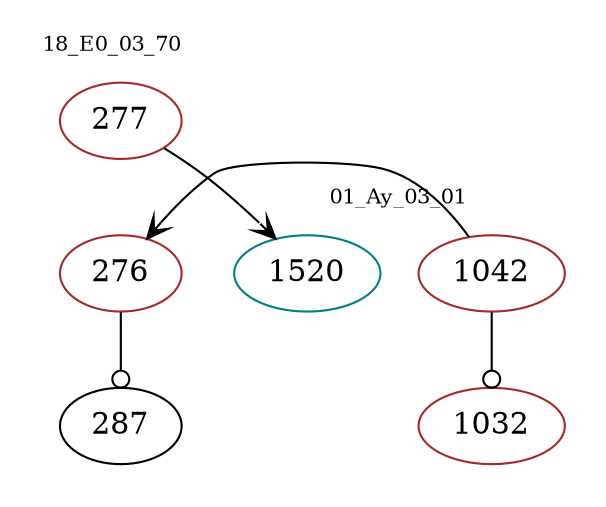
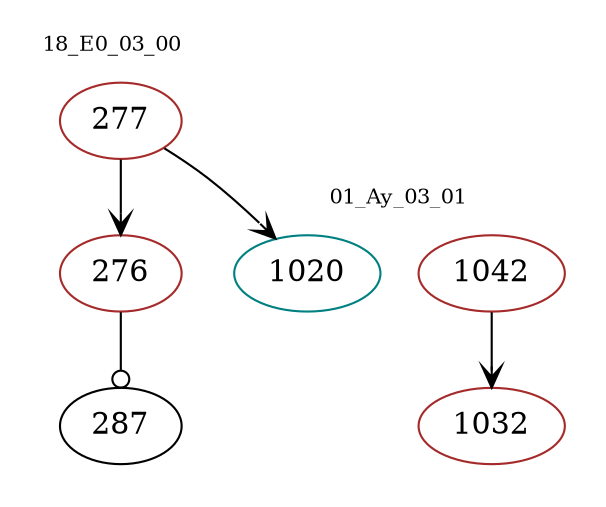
(112, 46) -> (112, 46)
(318, 163) -> (121, 187)
(307, 273) -> (307, 273)
(492, 341) -> (492, 341)
